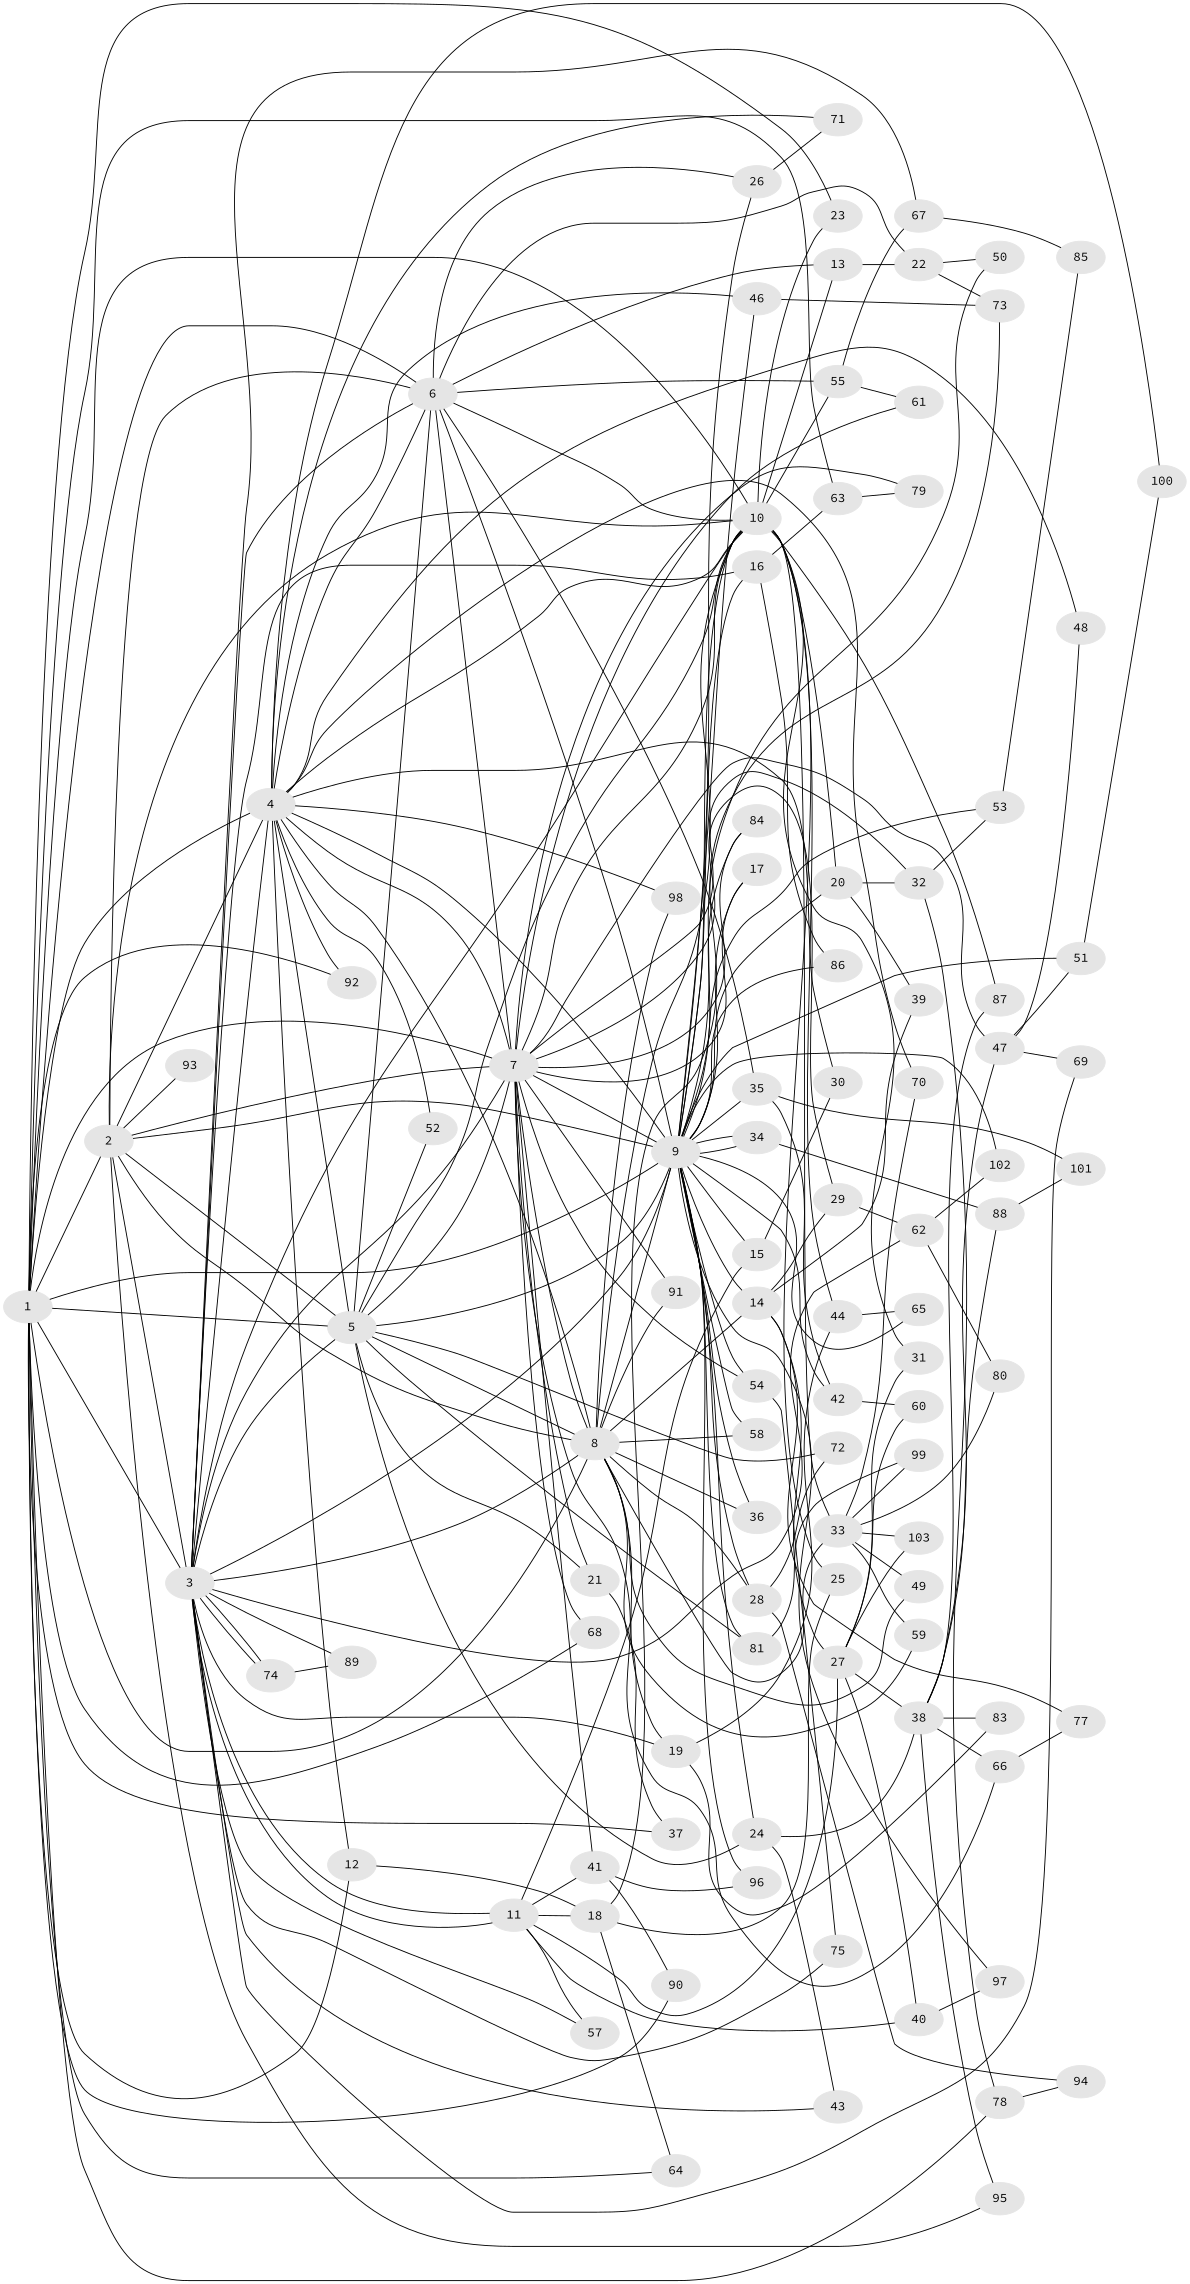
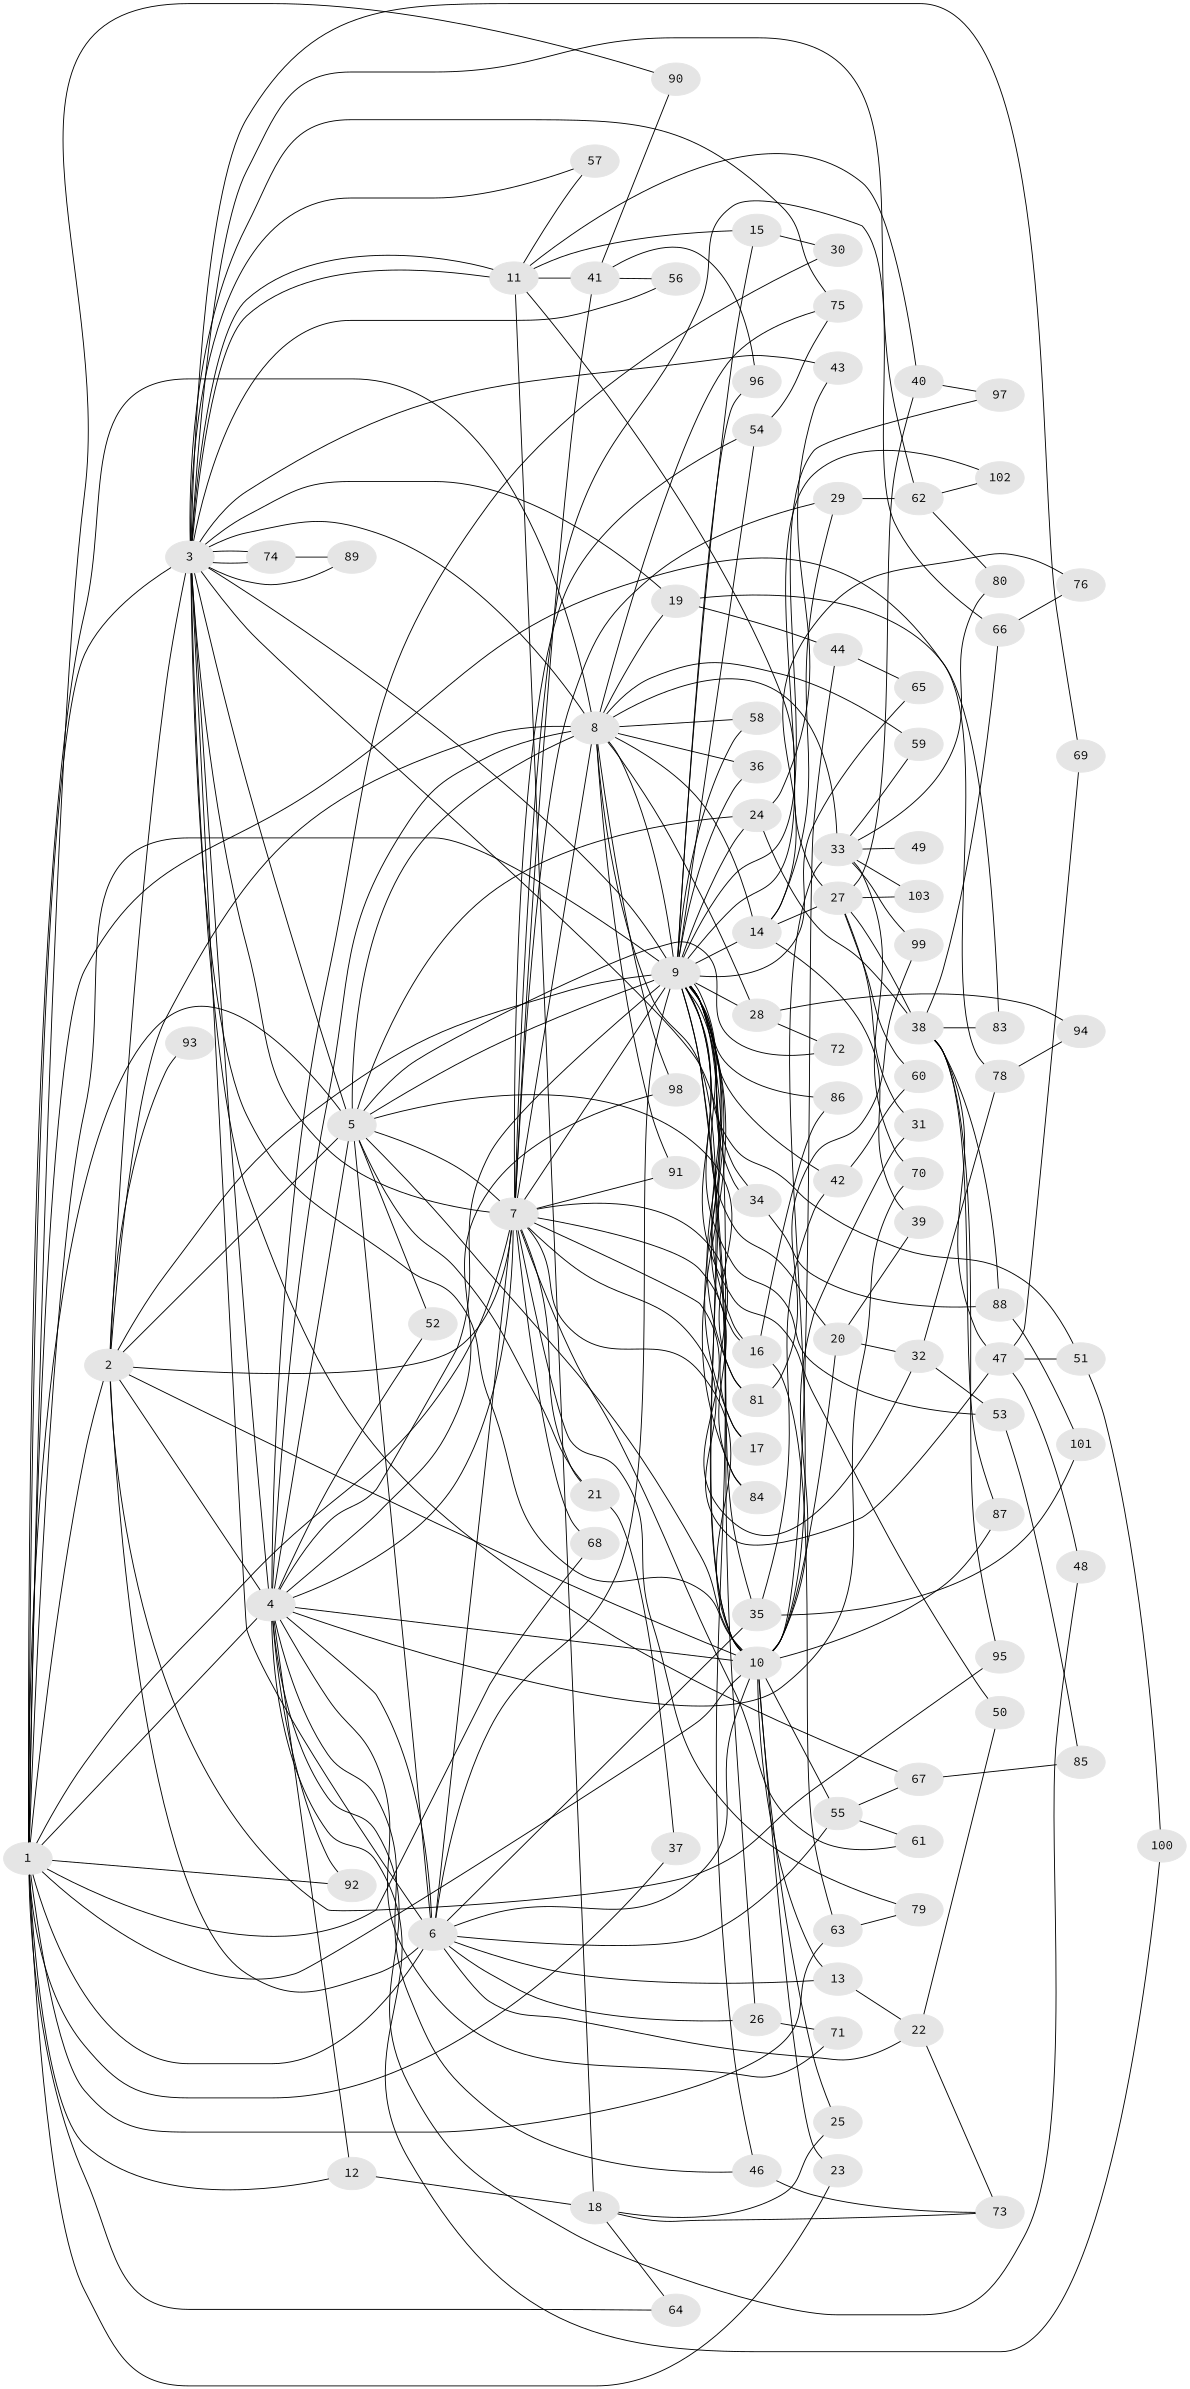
none -> (676, 279)
(712, 1678) -> (666, 496)
(1081, 1722) -> (1081, 585)
